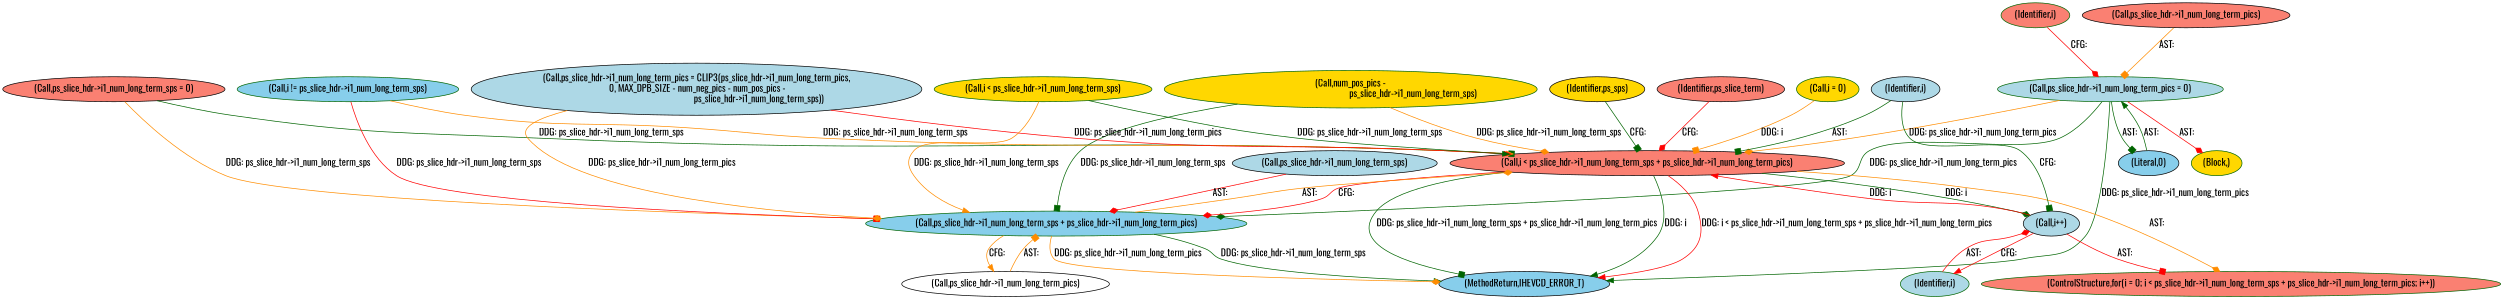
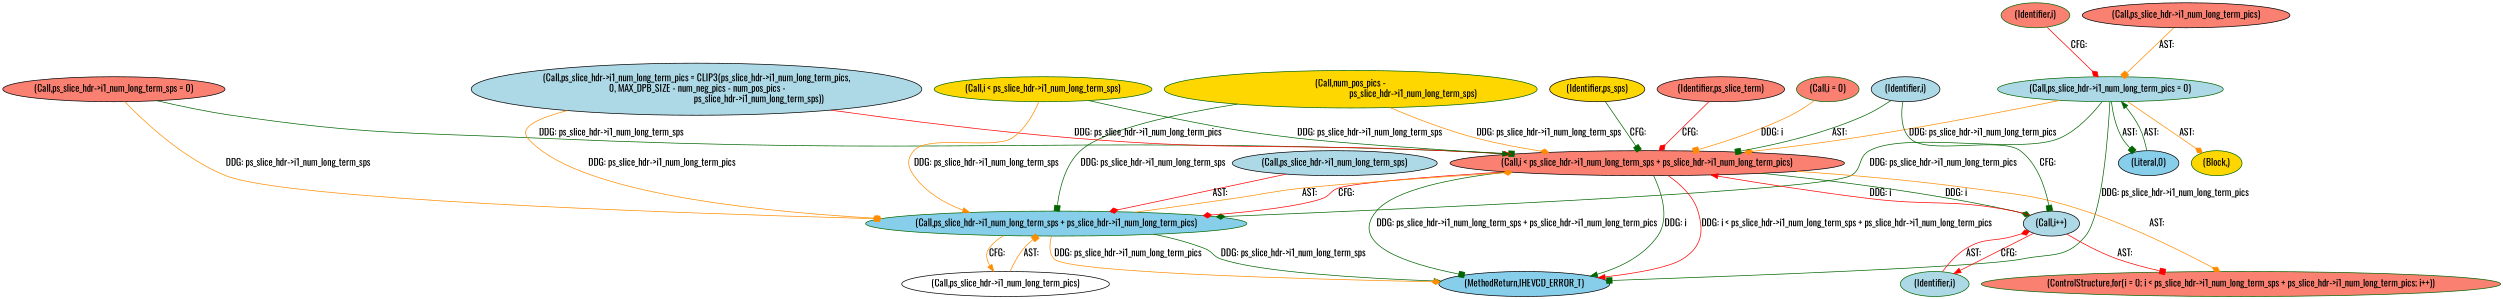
(348, 89) -> none
(1828, 89) -> (1828, 89)
(2161, 125) -> (2161, 125)
(1921, 267) -> (1921, 267)
